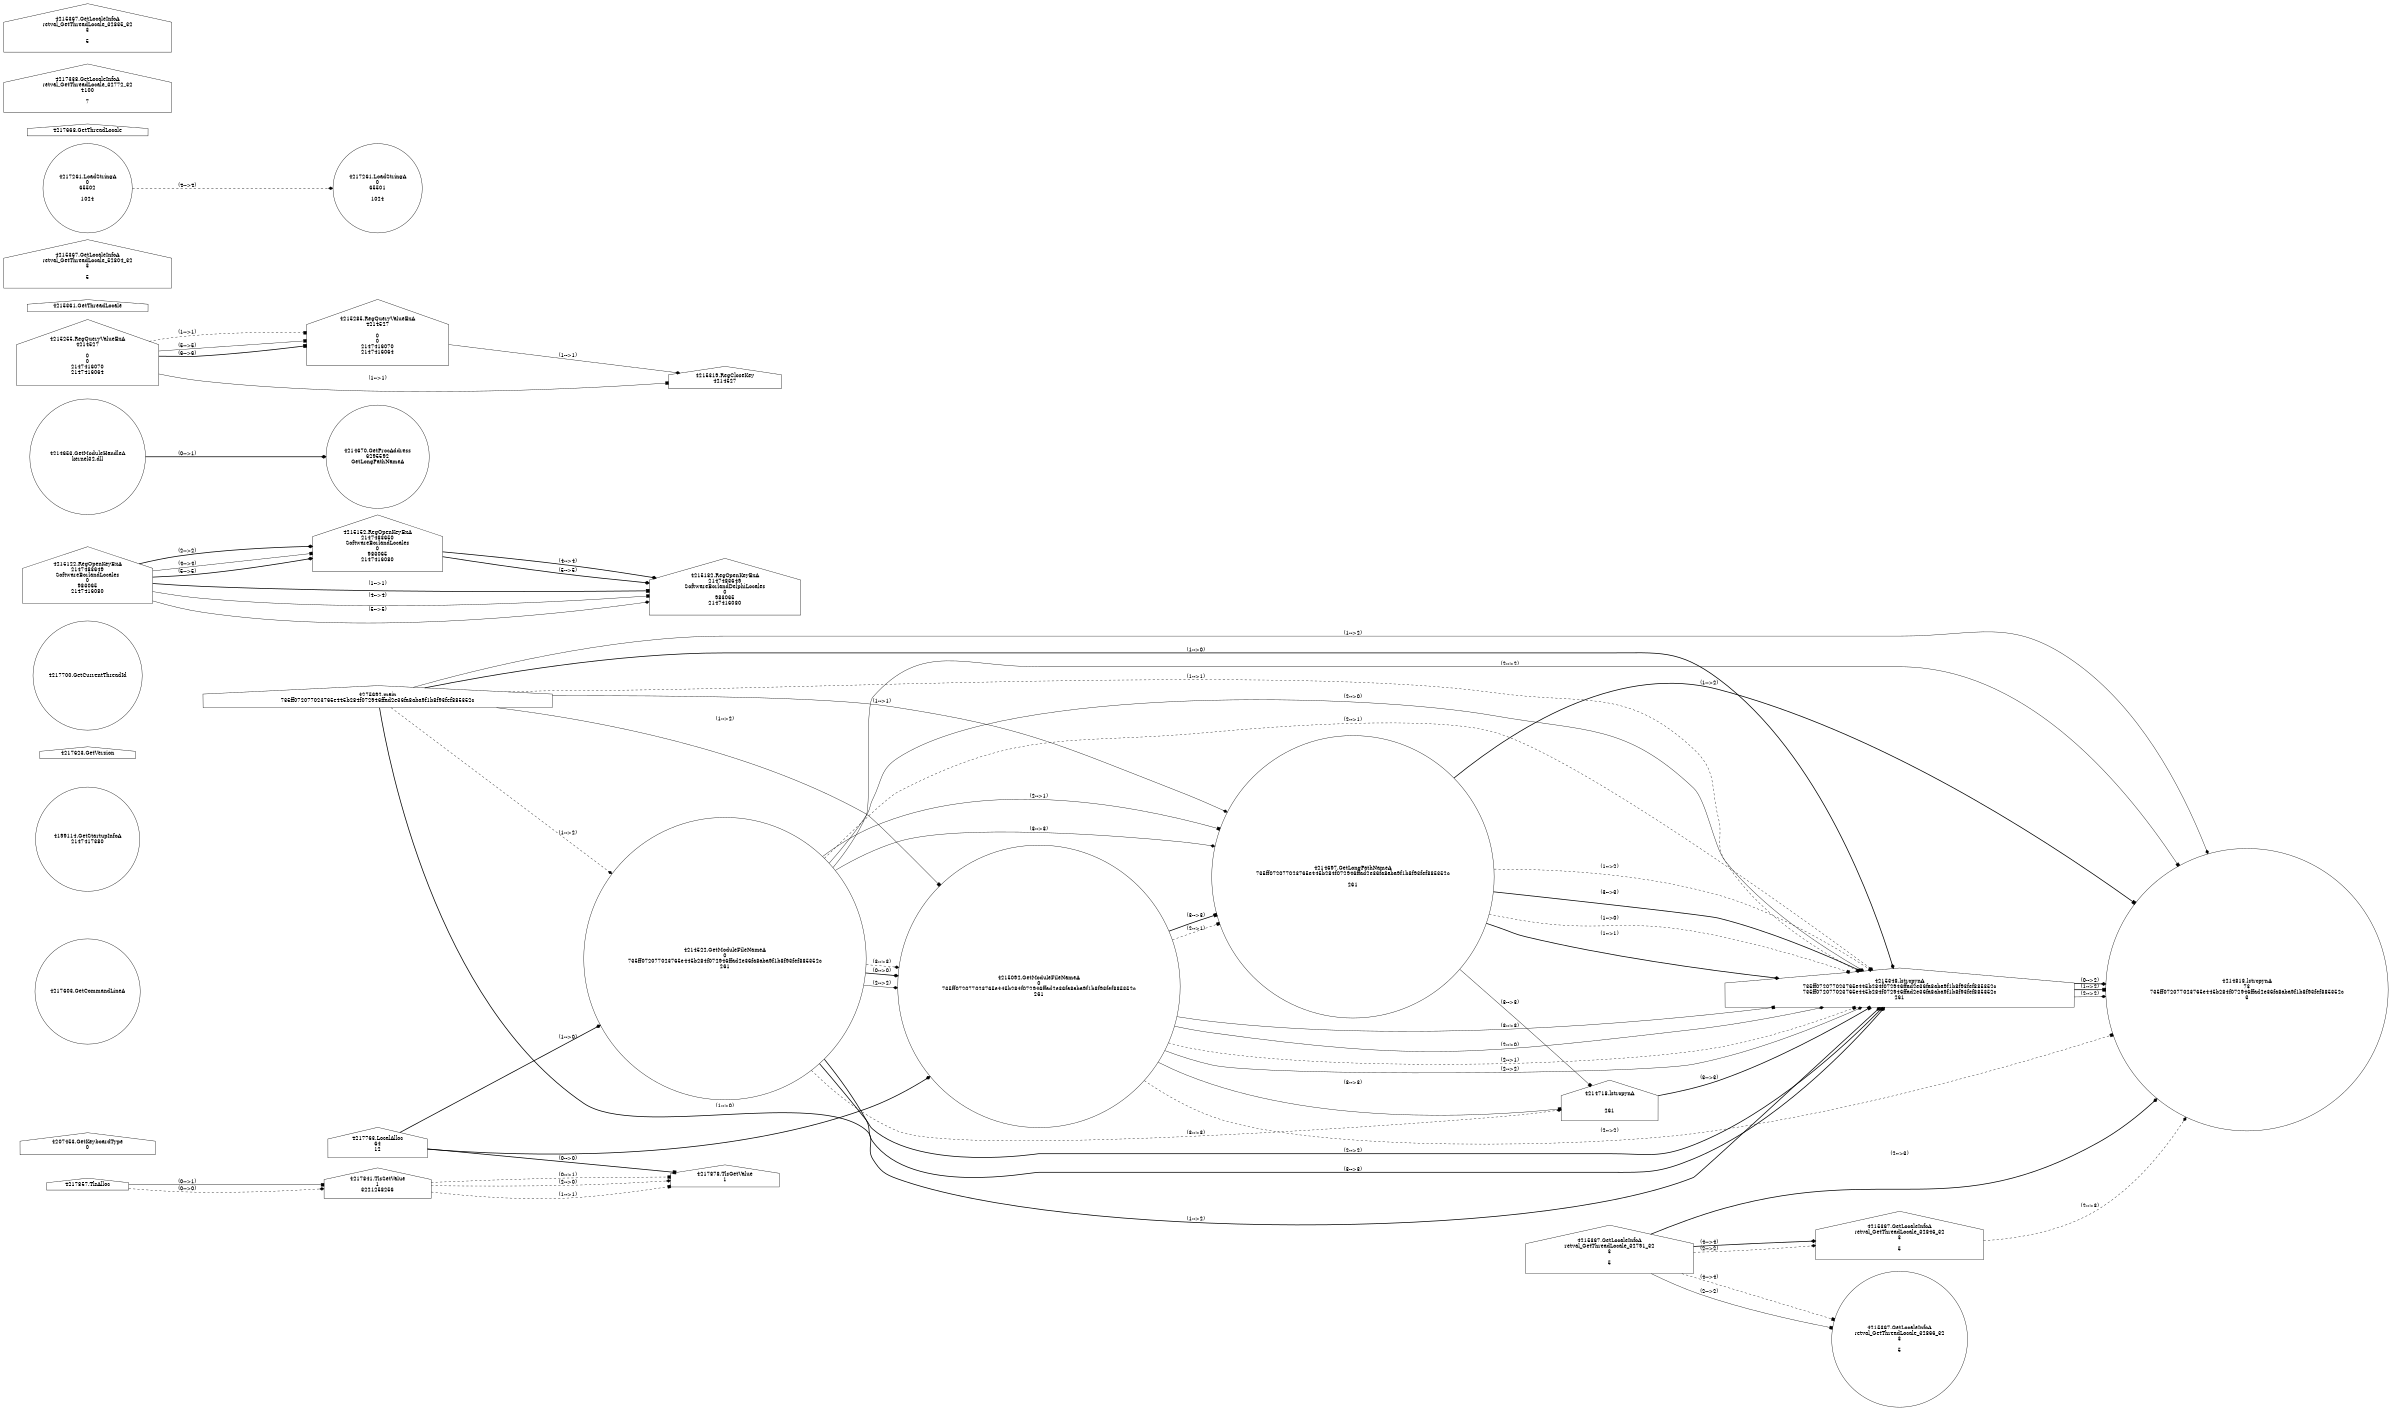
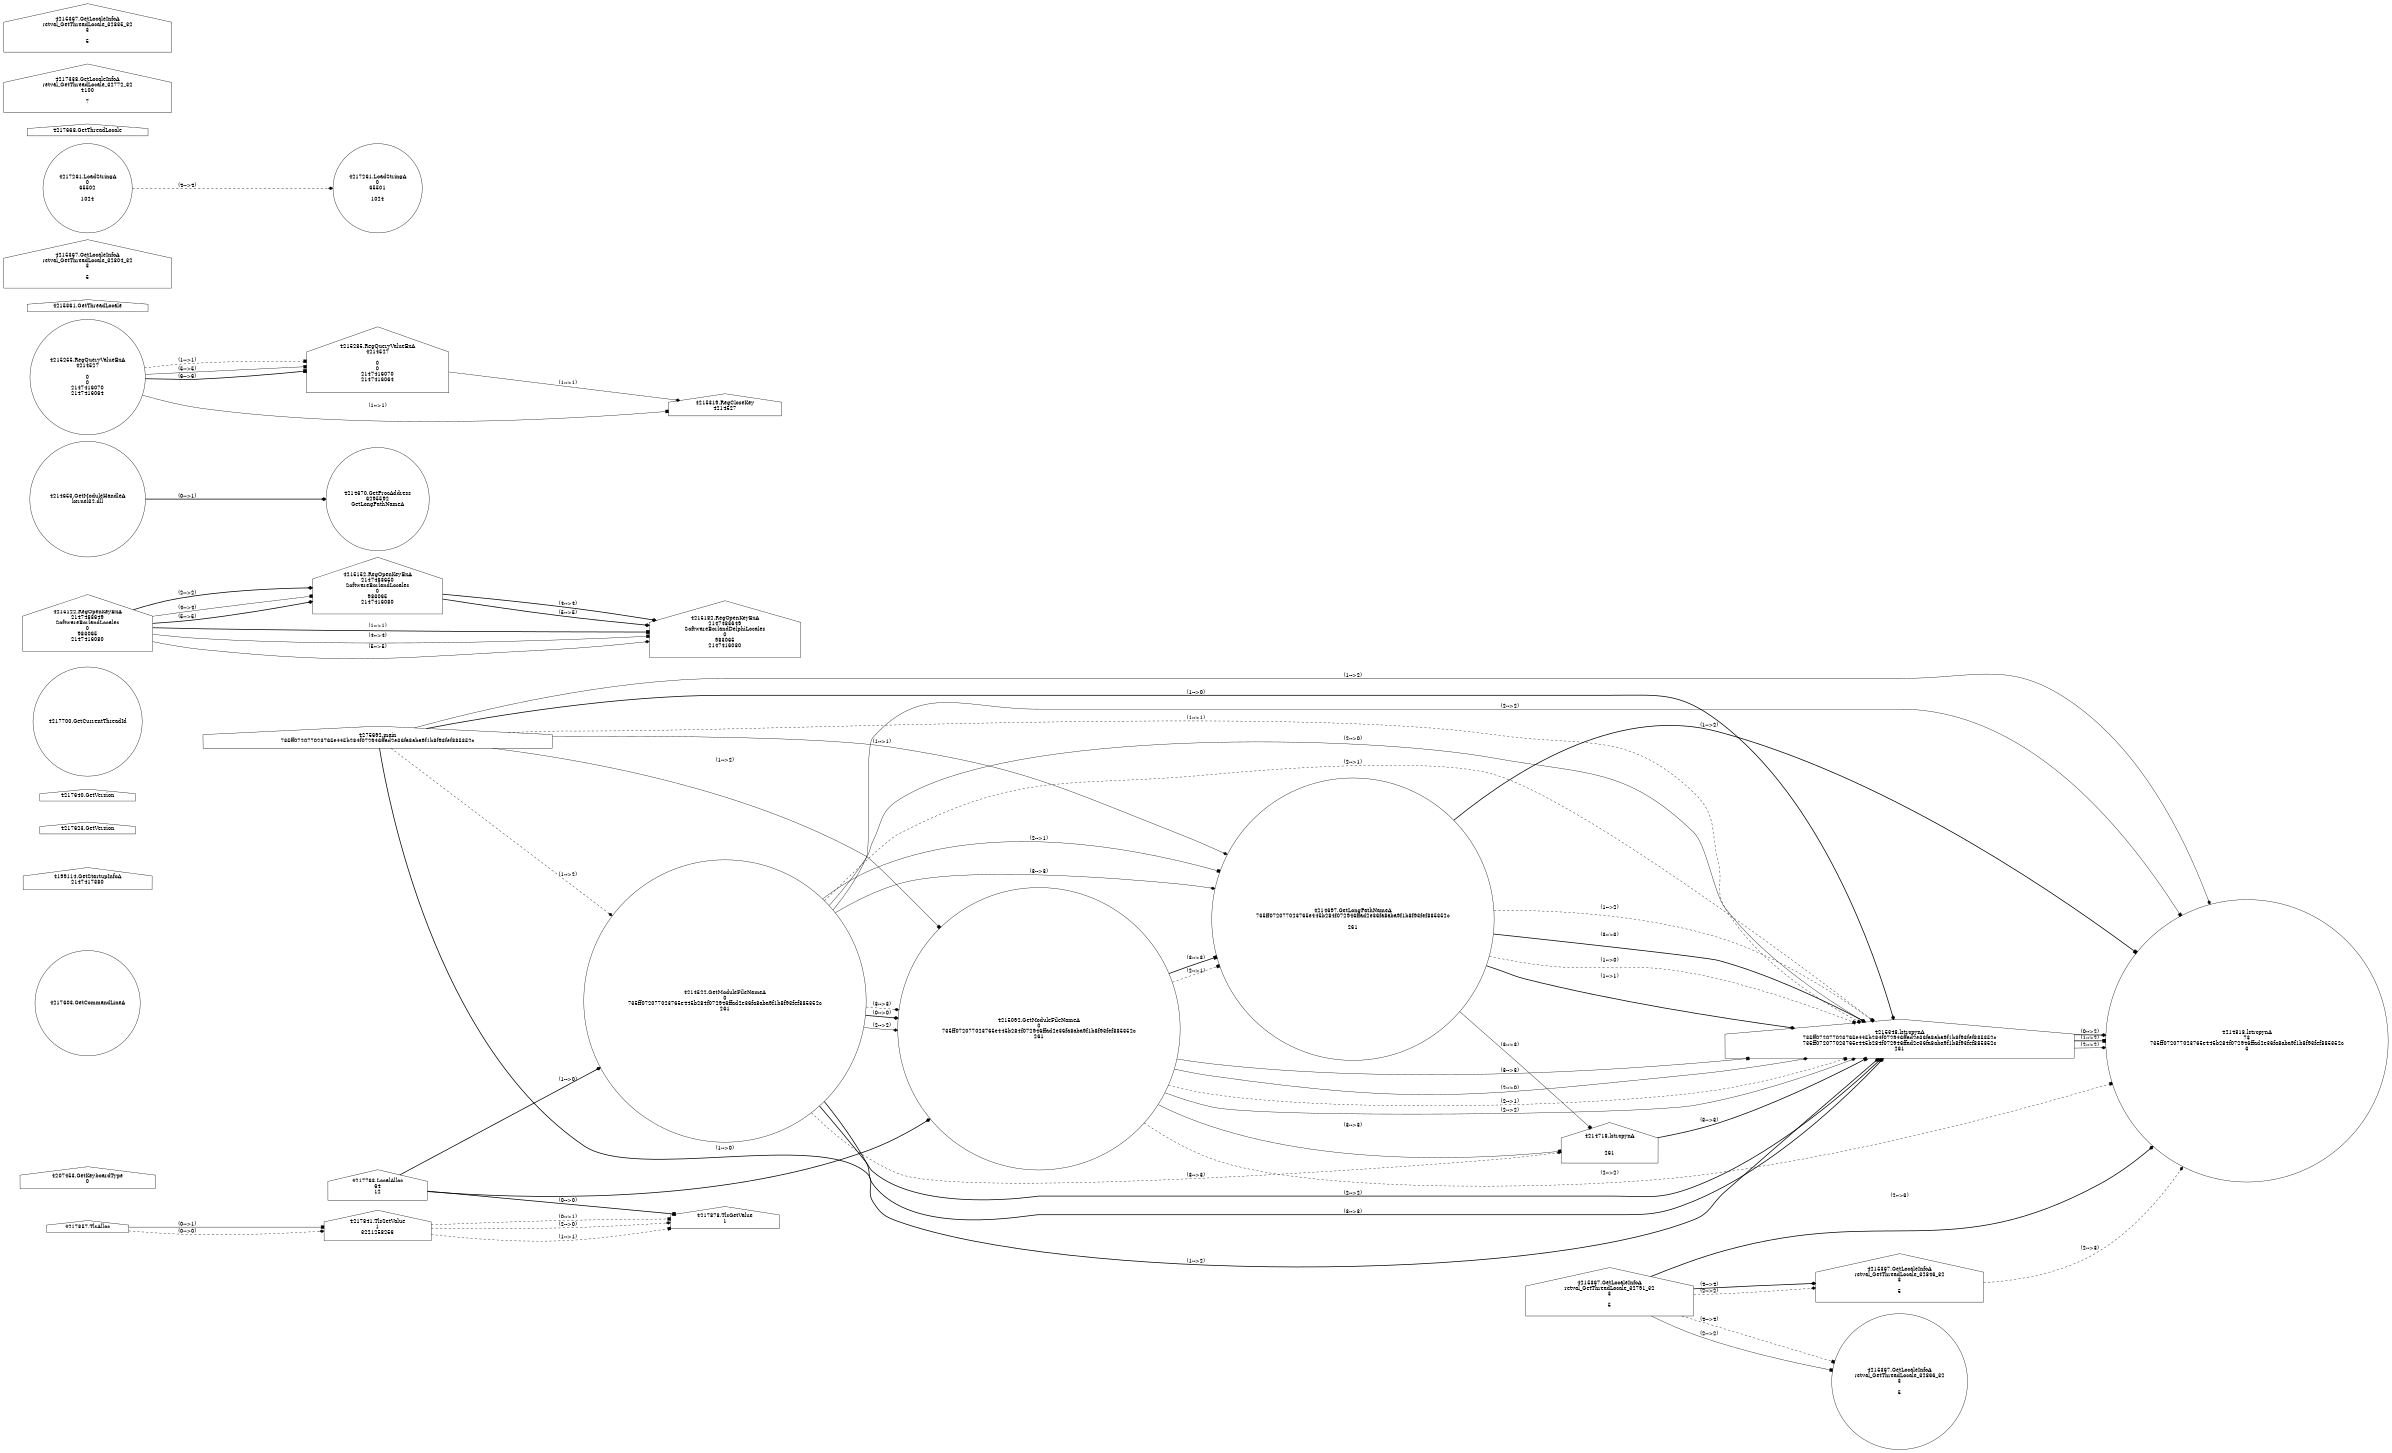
(88, 266) -> (88, 266)
(88, 356) -> (88, 377)
none -> (88, 796)
(88, 839) -> (88, 880)
